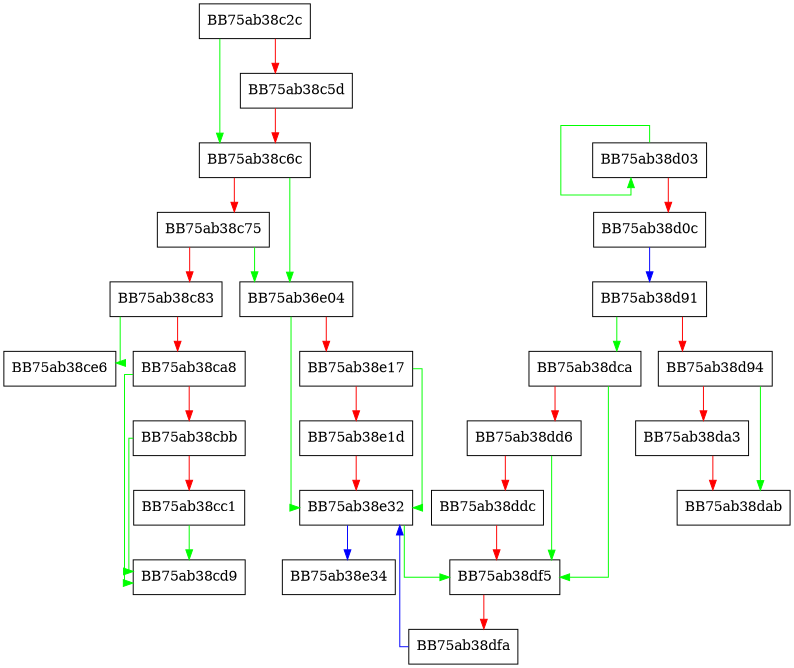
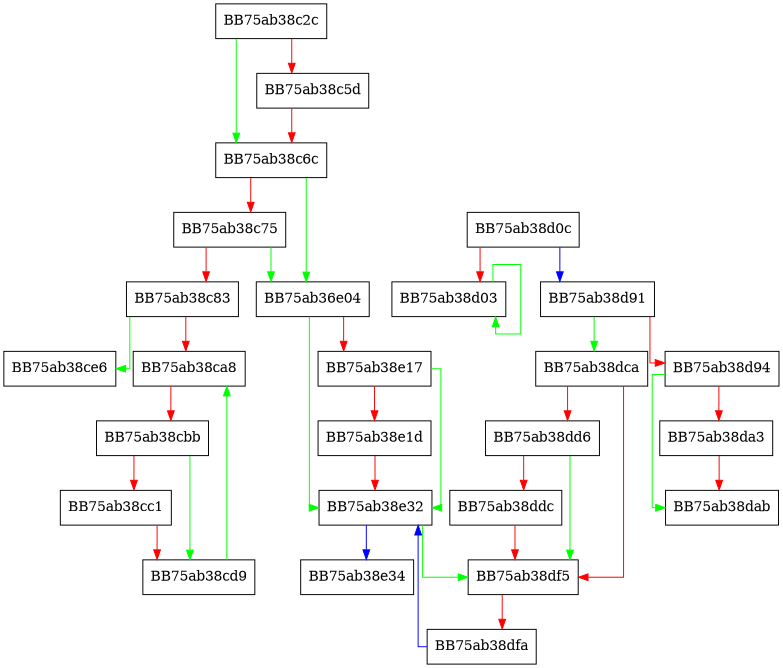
(668, 190) -> (480, 260)
(125, 431) -> (227, 478)
(608, 501) -> (624, 499)
(189, 538) -> (157, 538)
